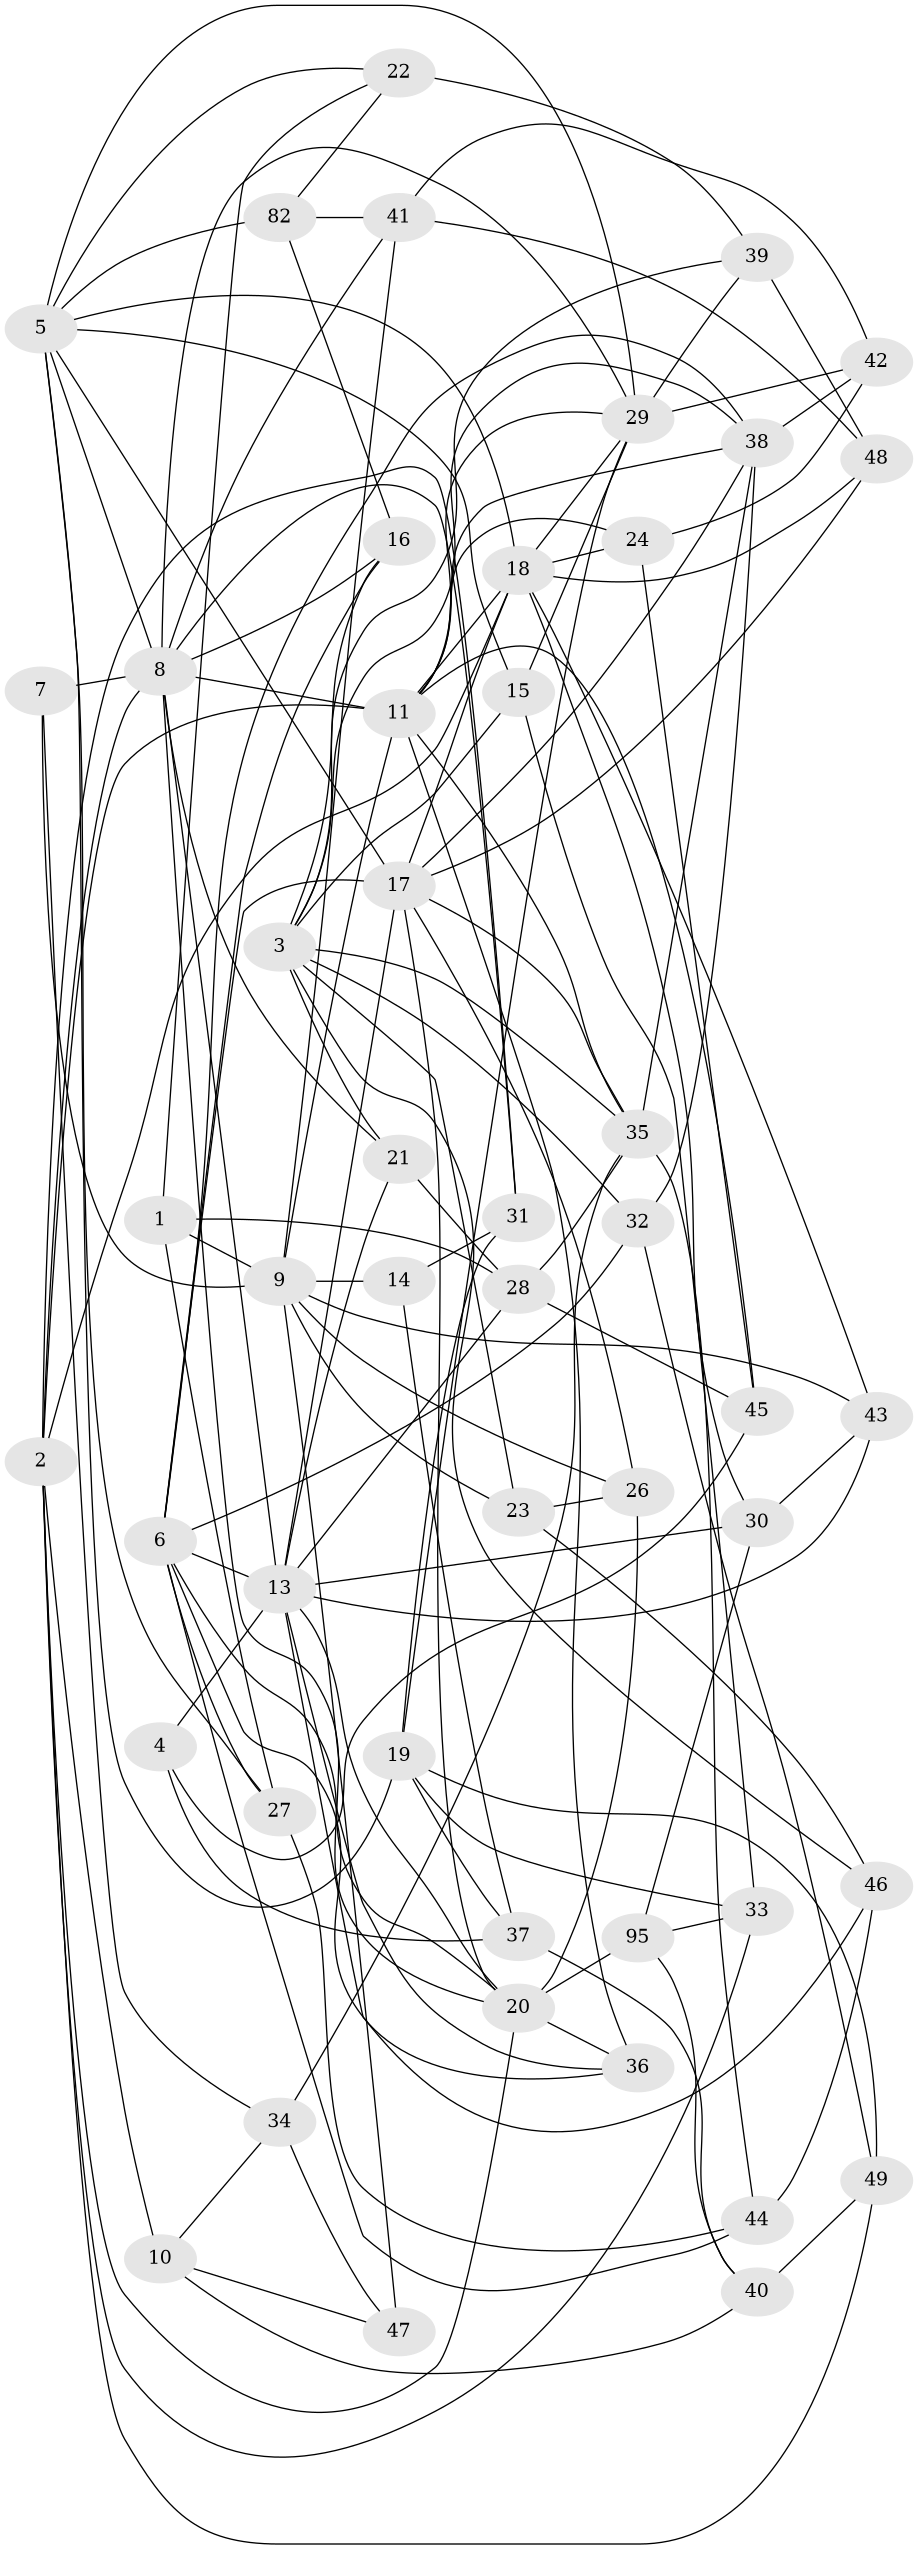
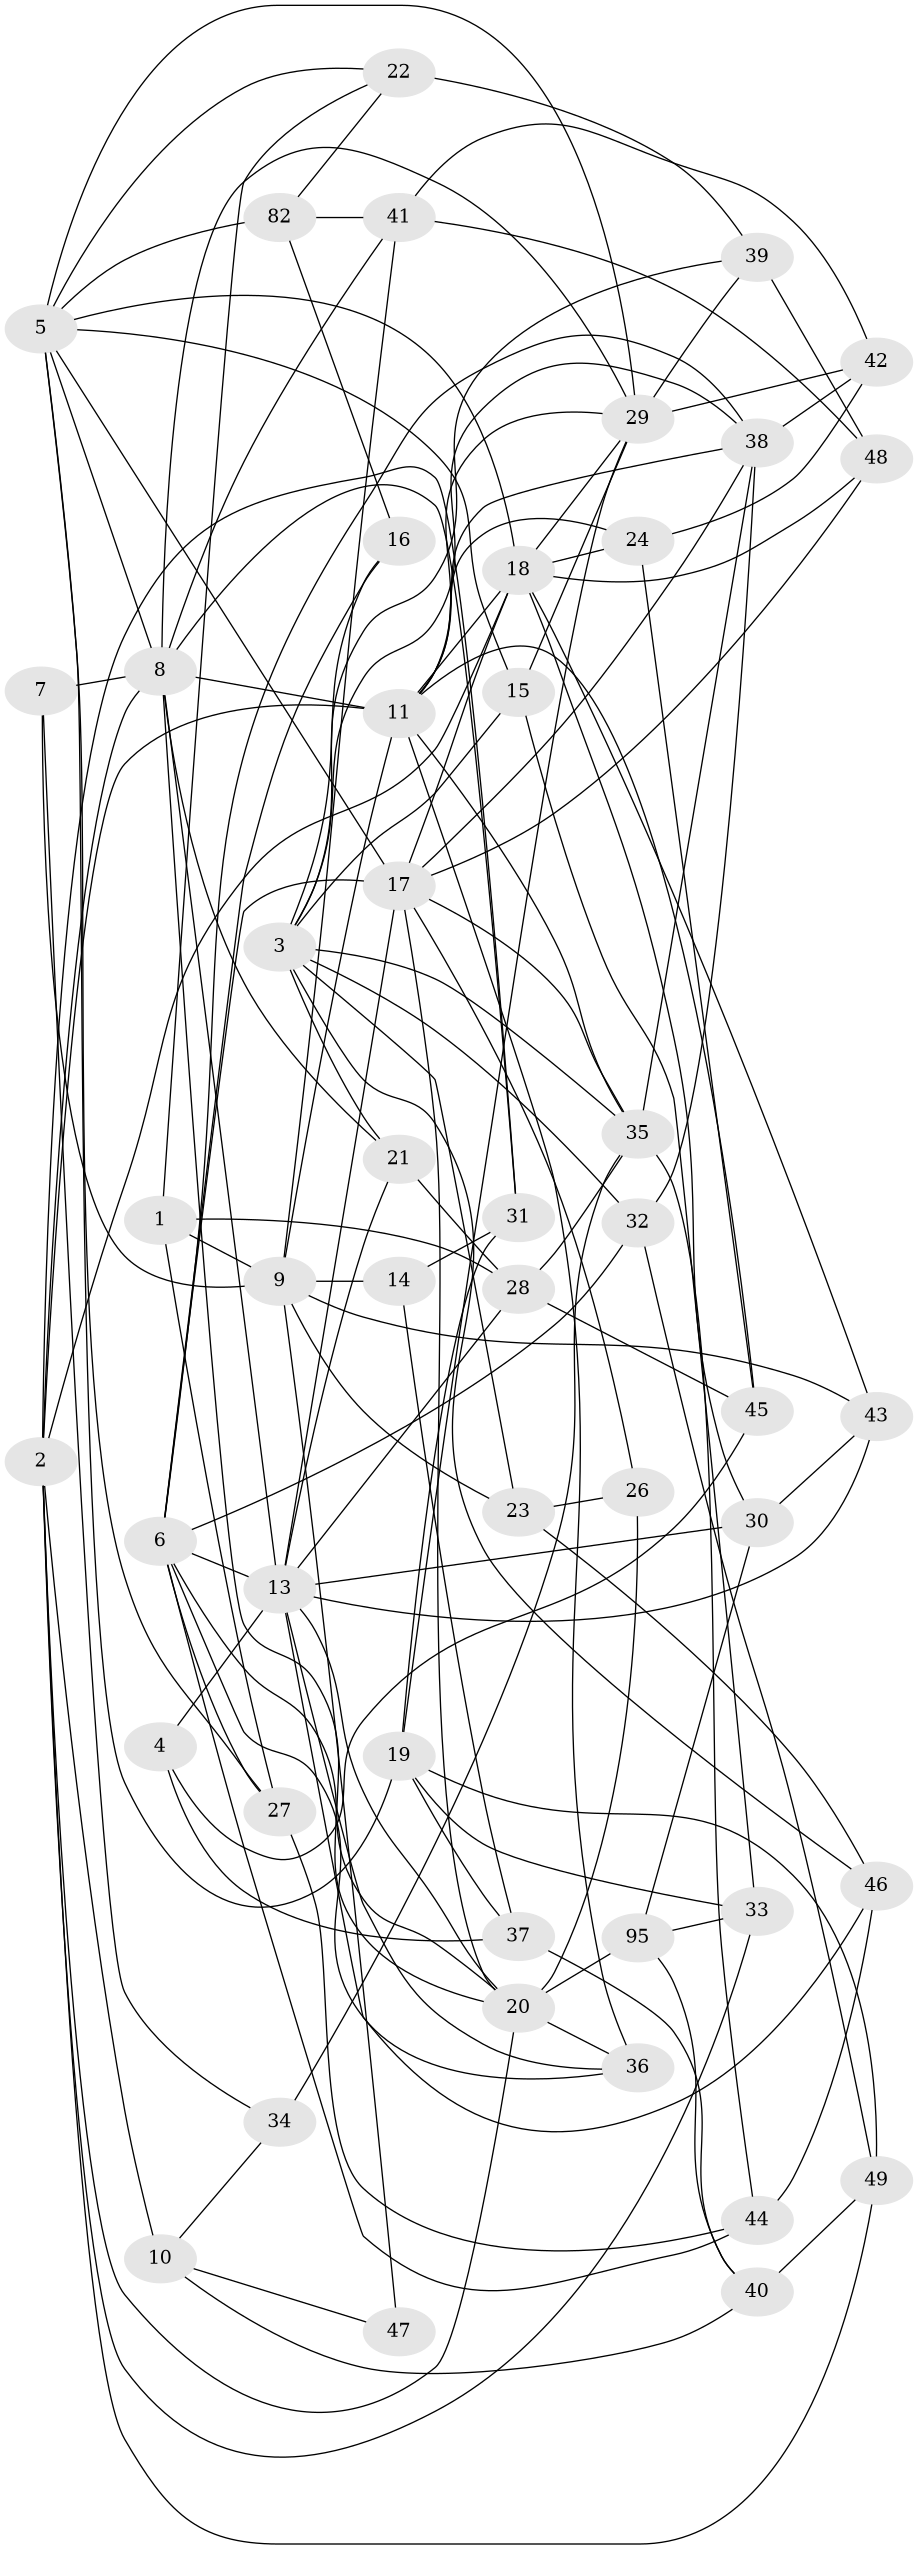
(287, 615) -> none
(466, 1421) -> none
(330, 2231) -> none
